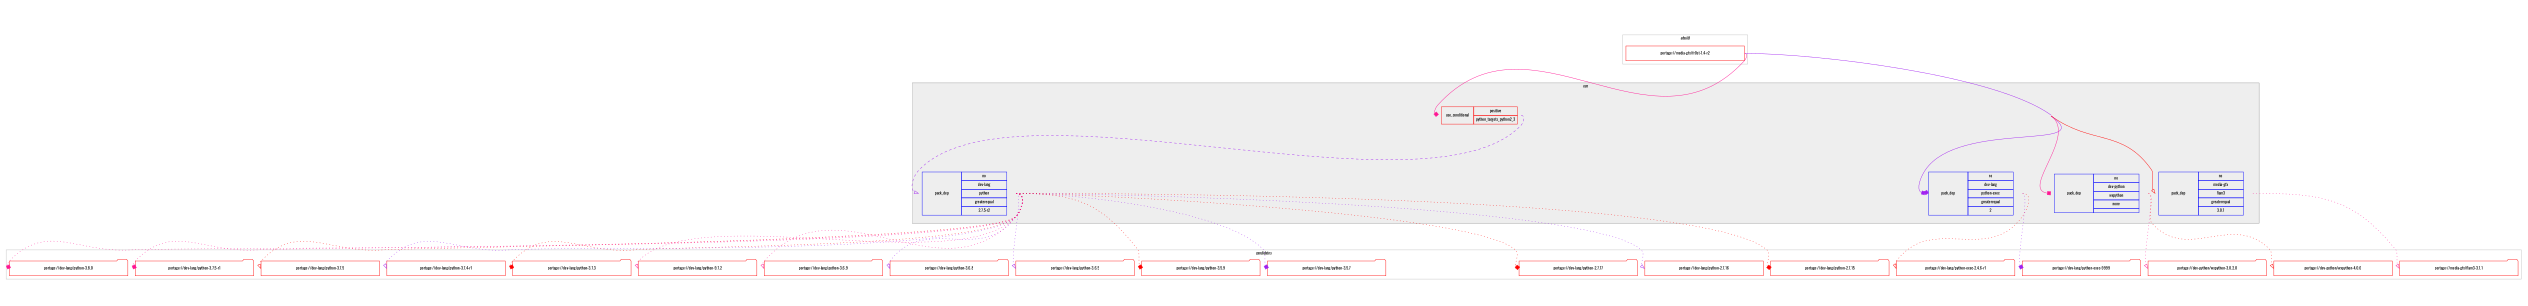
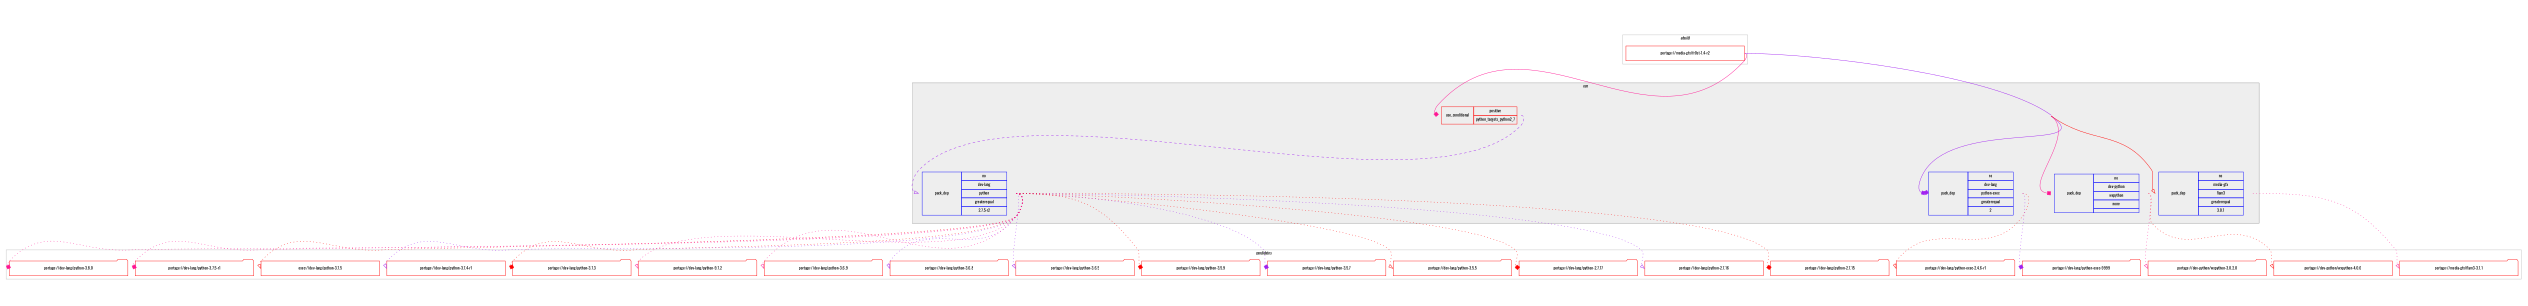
(1496, 120) -> (1495, 120)
(320, 268) -> (320, 268)
none -> (1452, 268)
